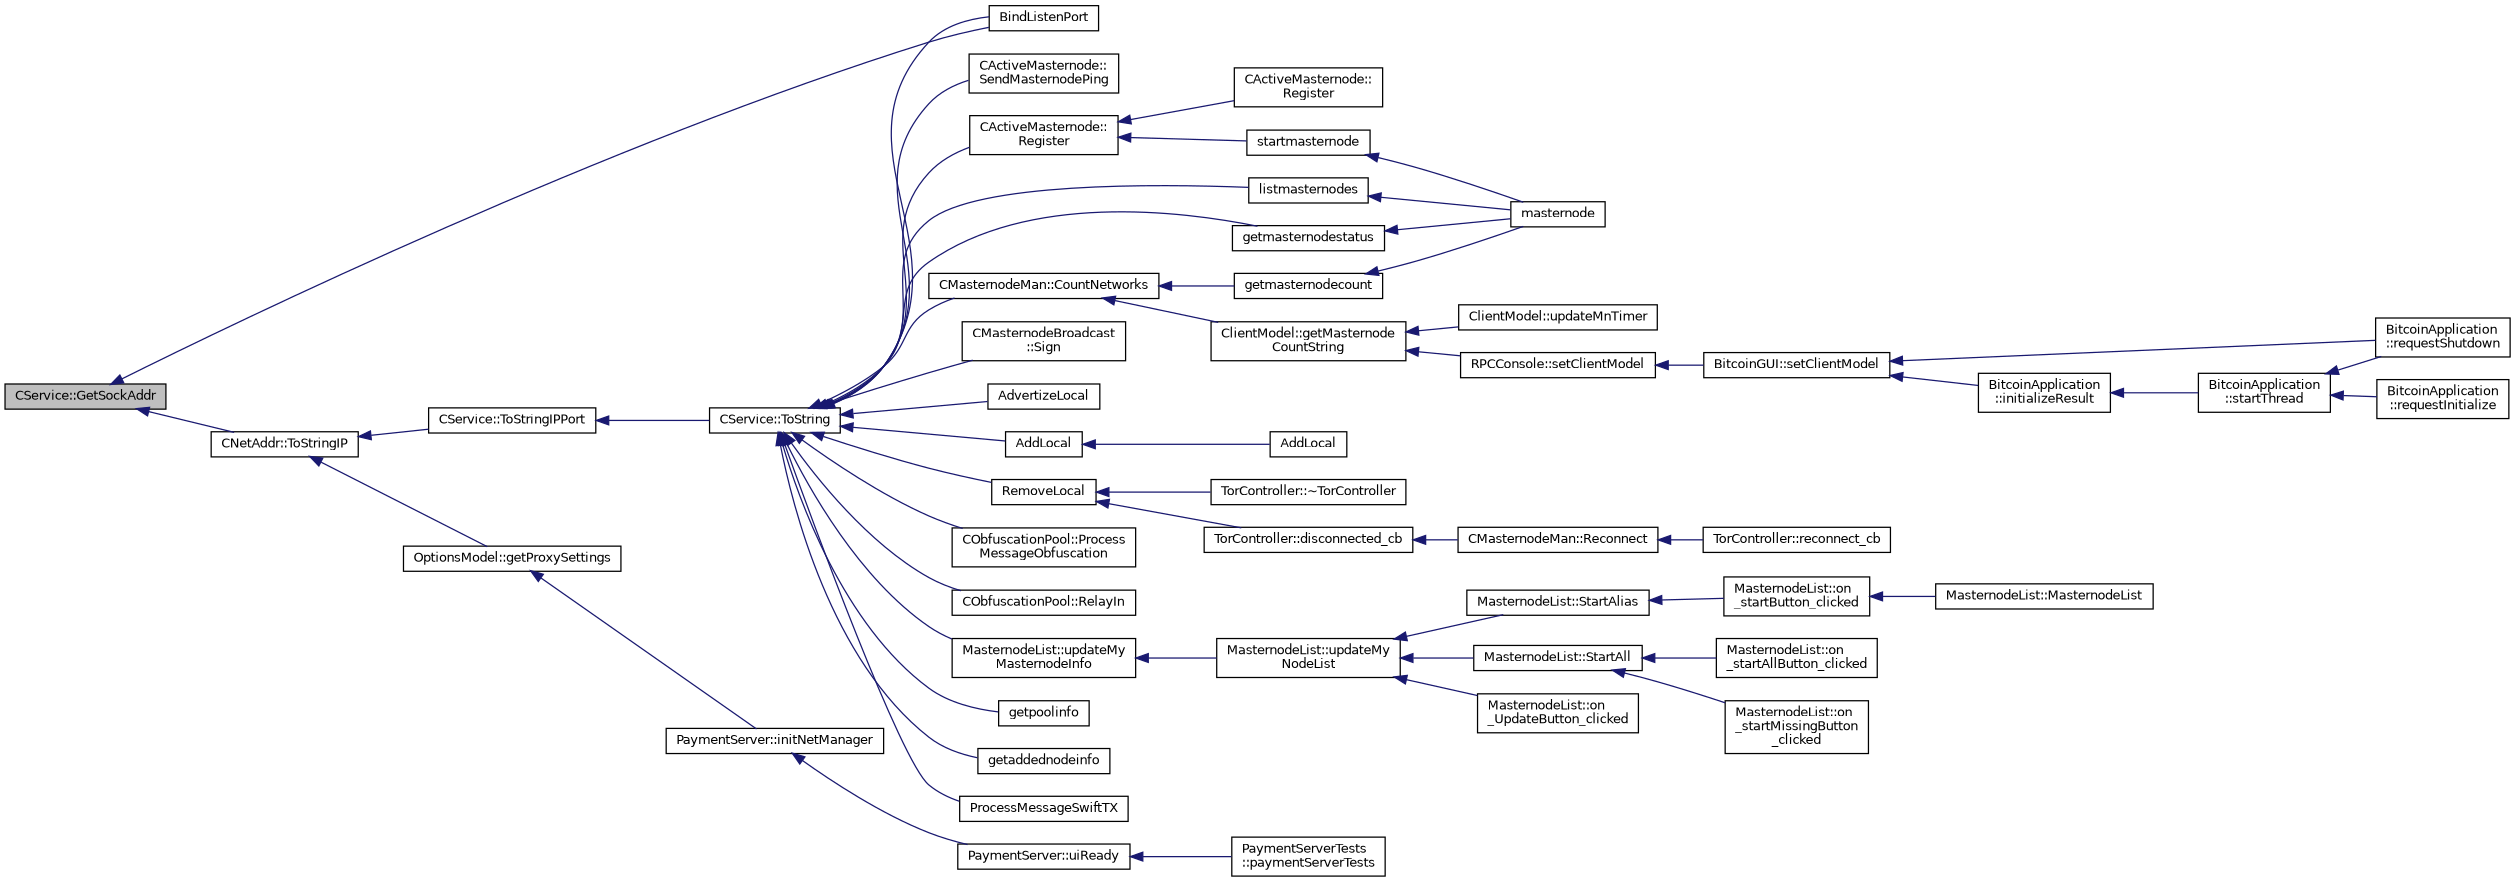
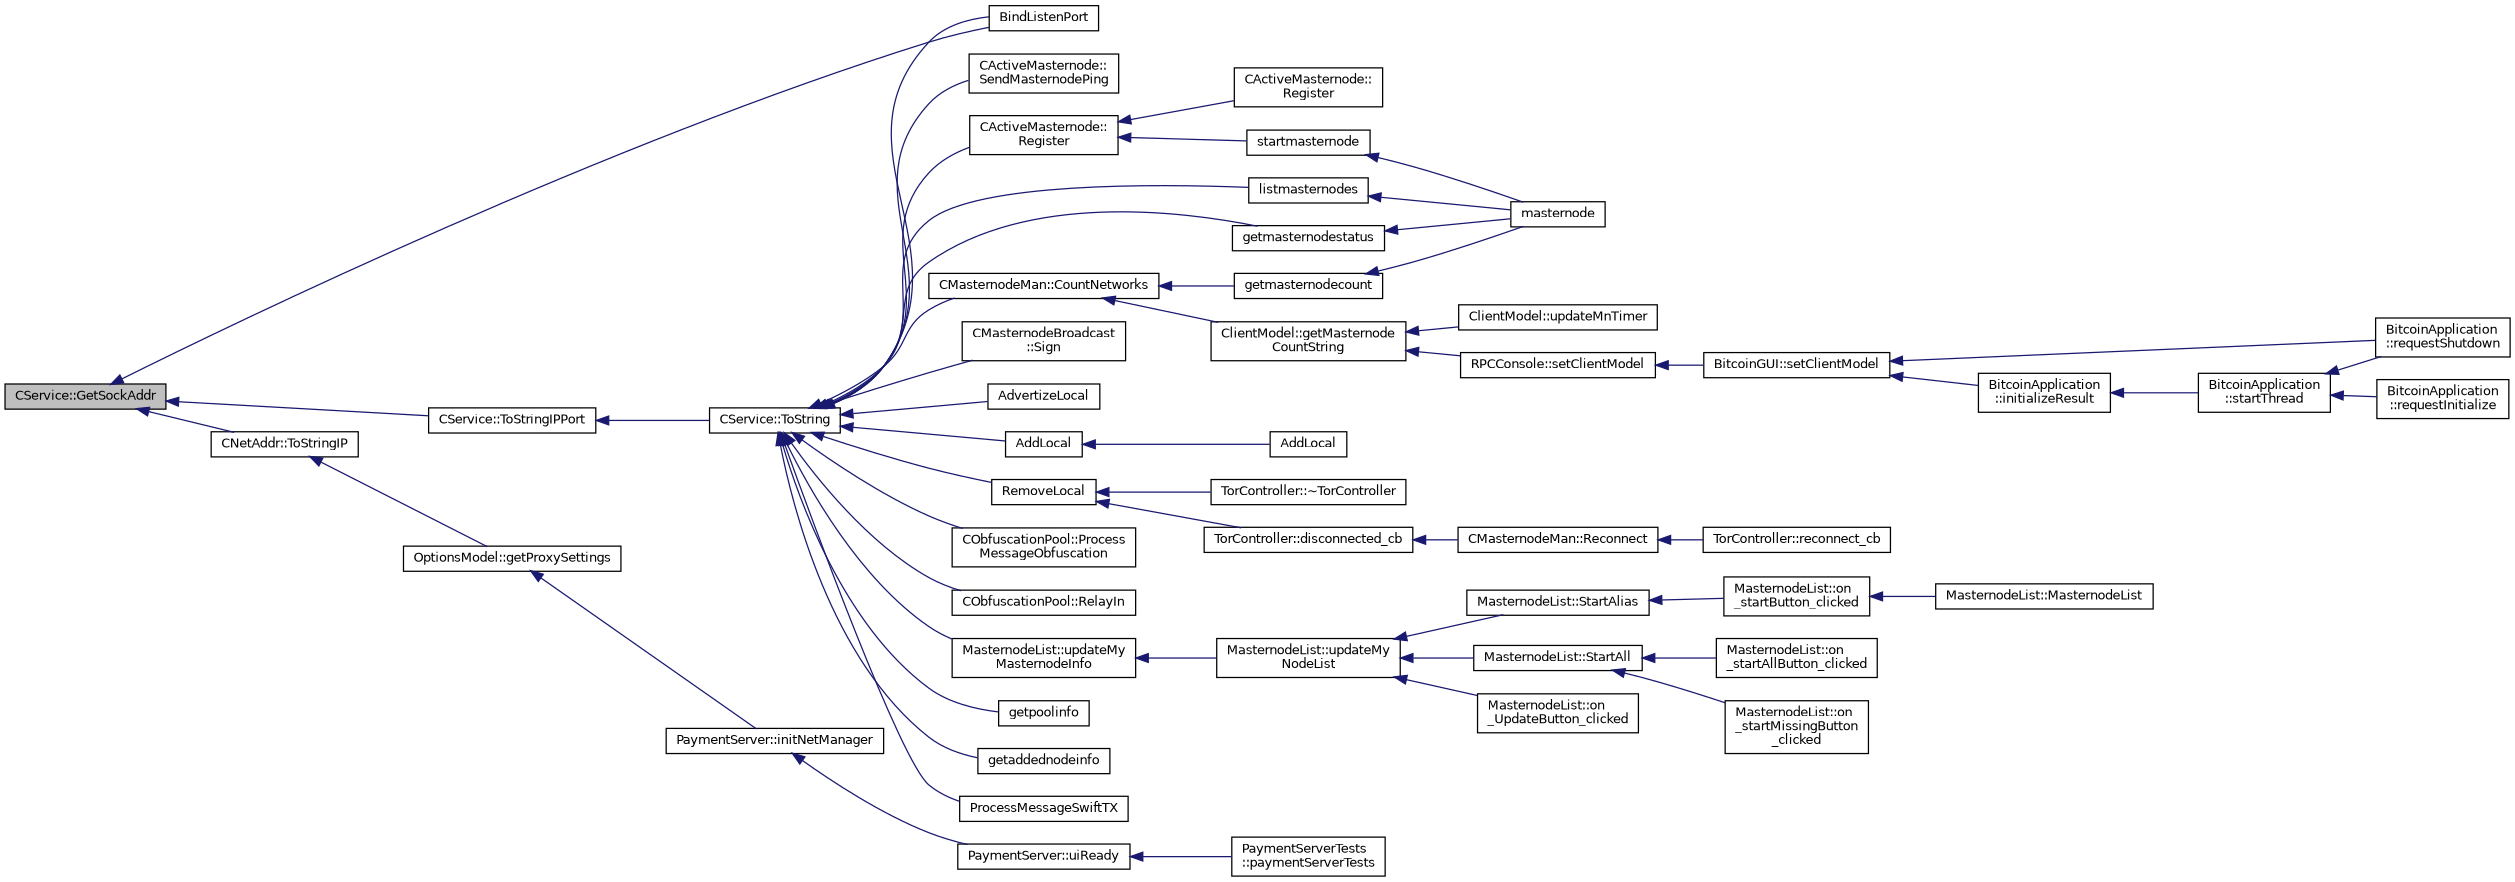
(400, 432) -> (304, 409)
